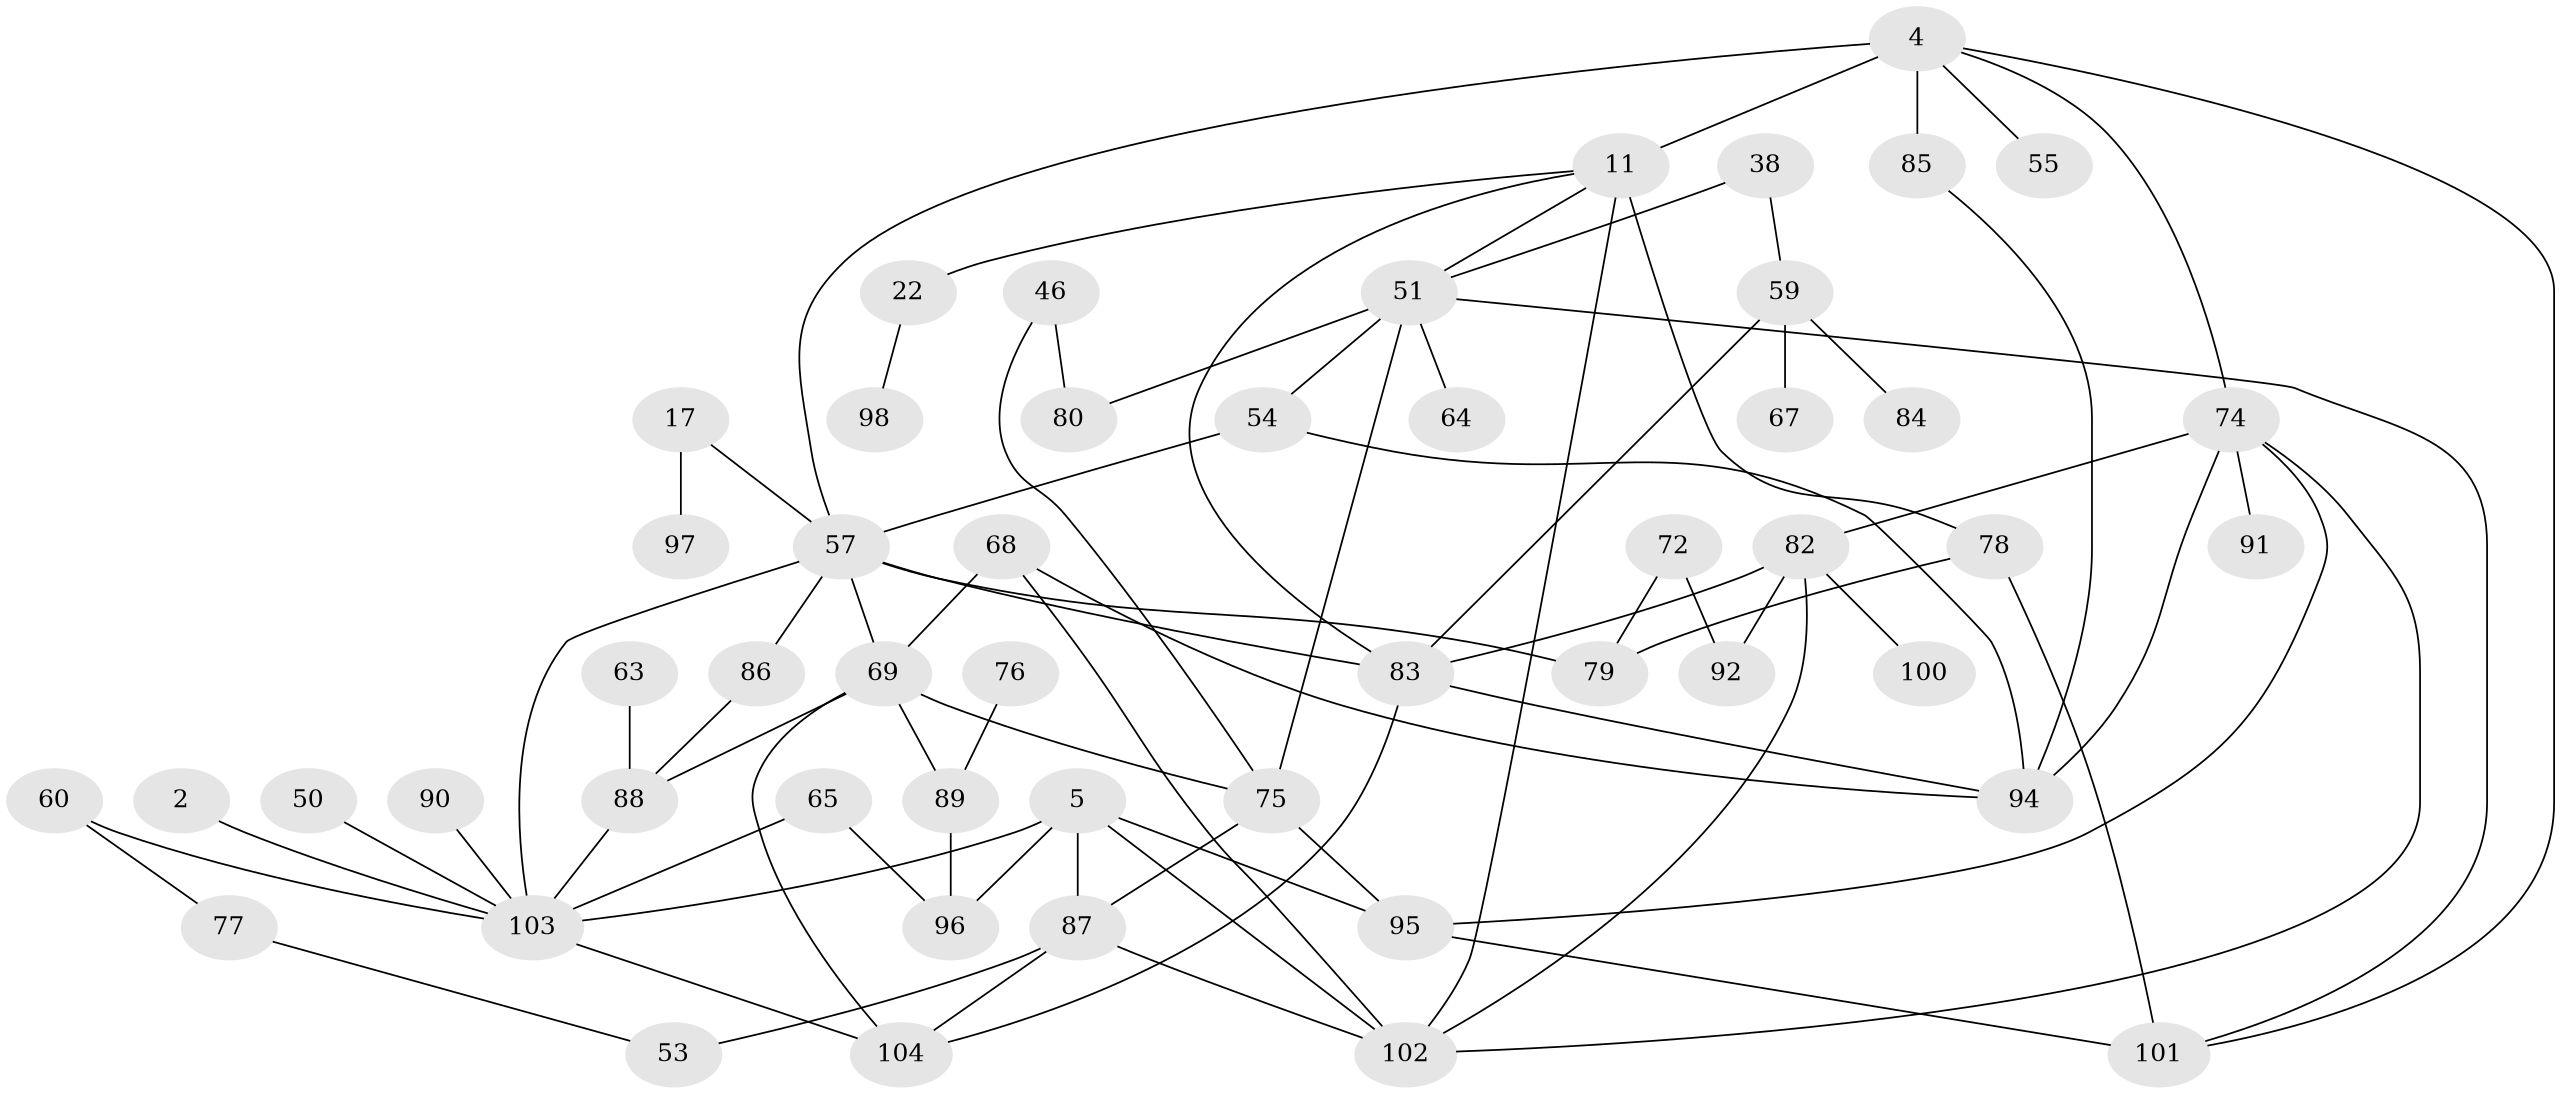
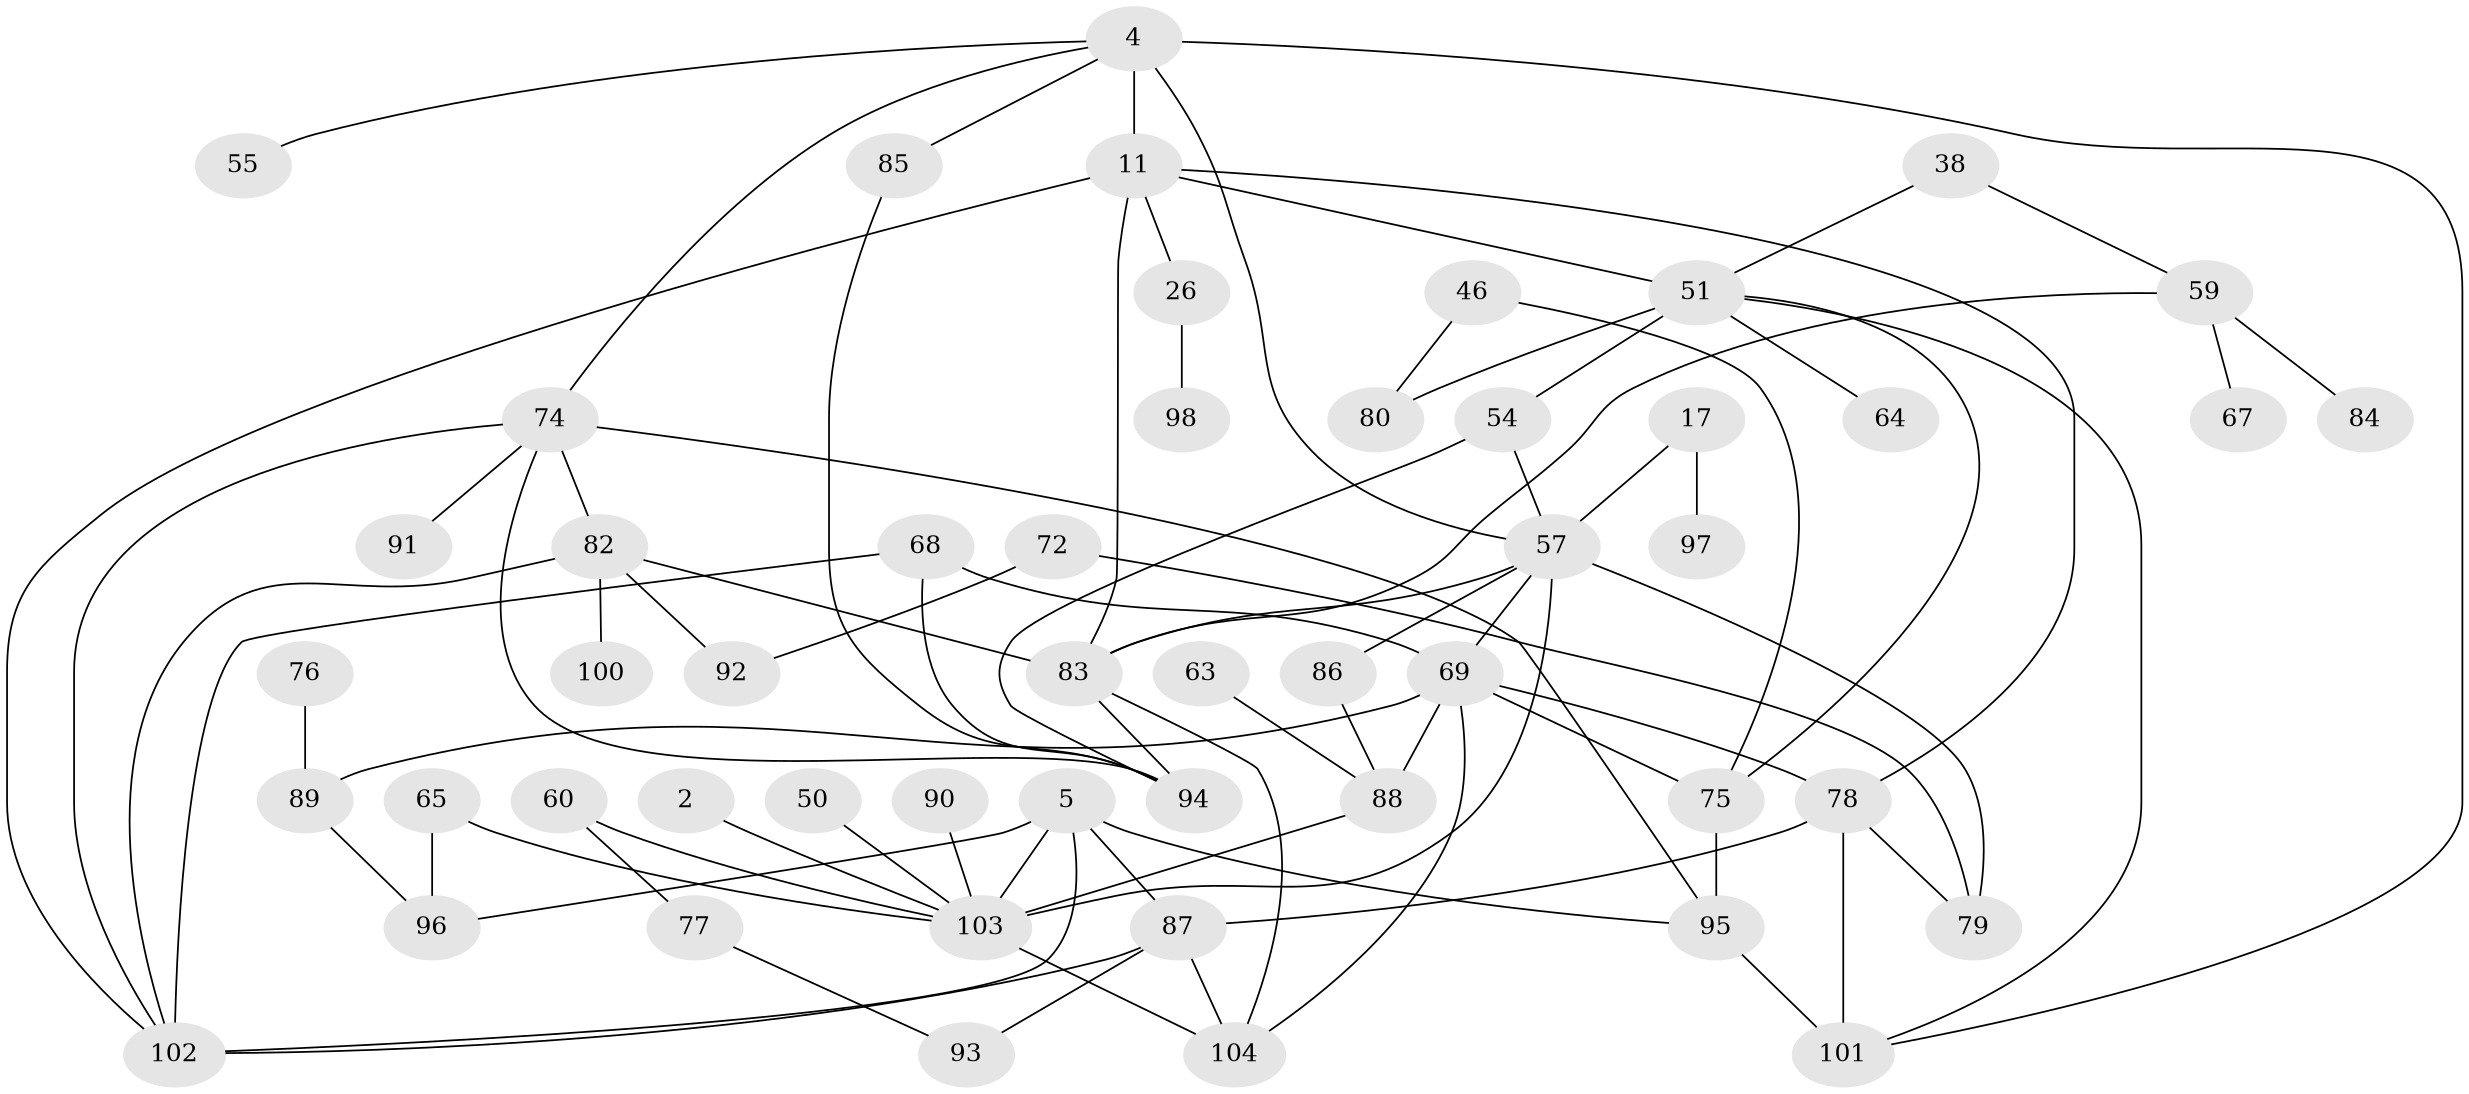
(908, 293) -> (1182, 293)
none -> (1655, 728)
(1178, 862) -> (1520, 890)
(674, 1055) -> (967, 1055)
